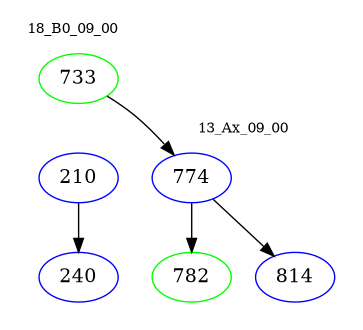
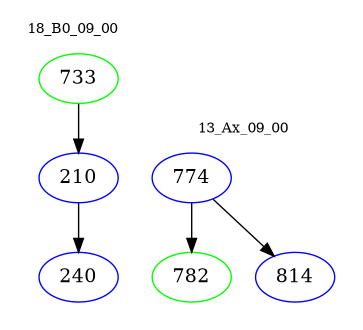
(150, 129) -> (79, 121)
